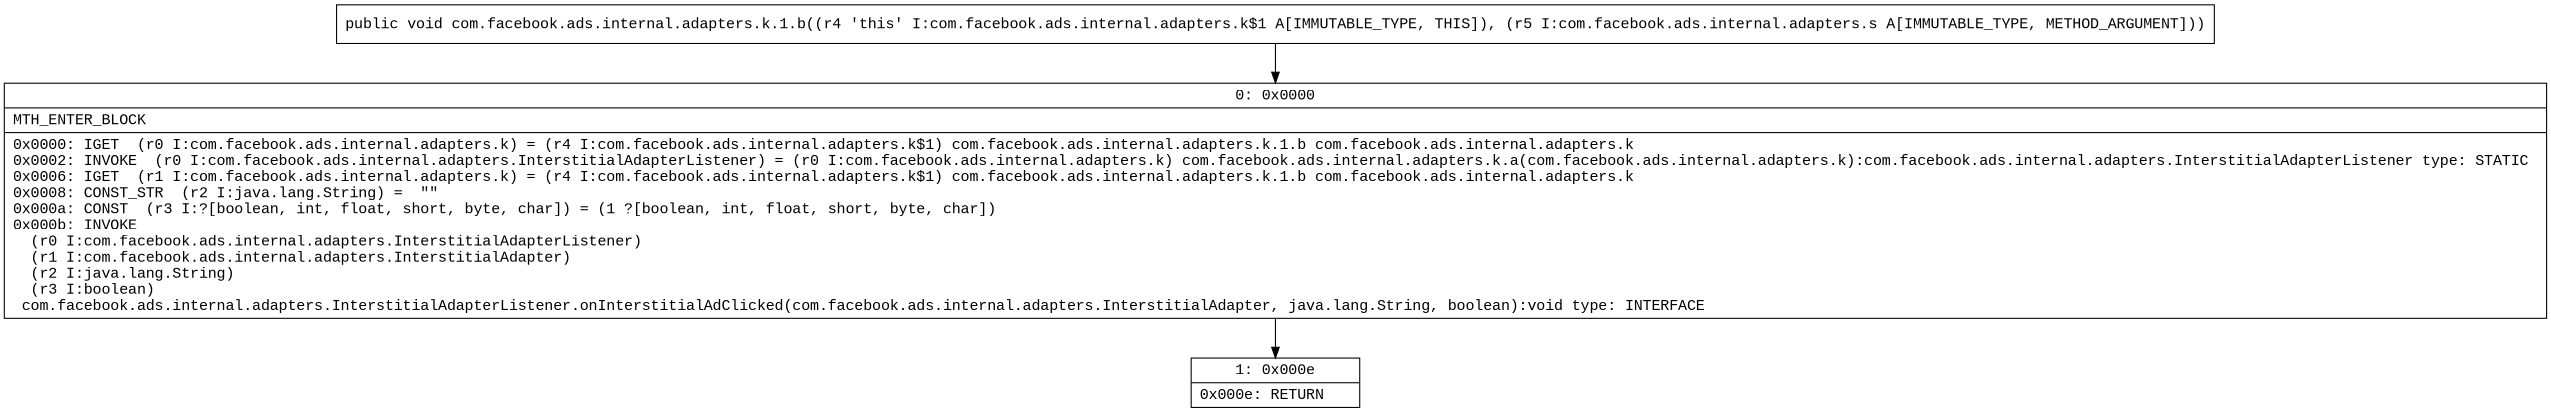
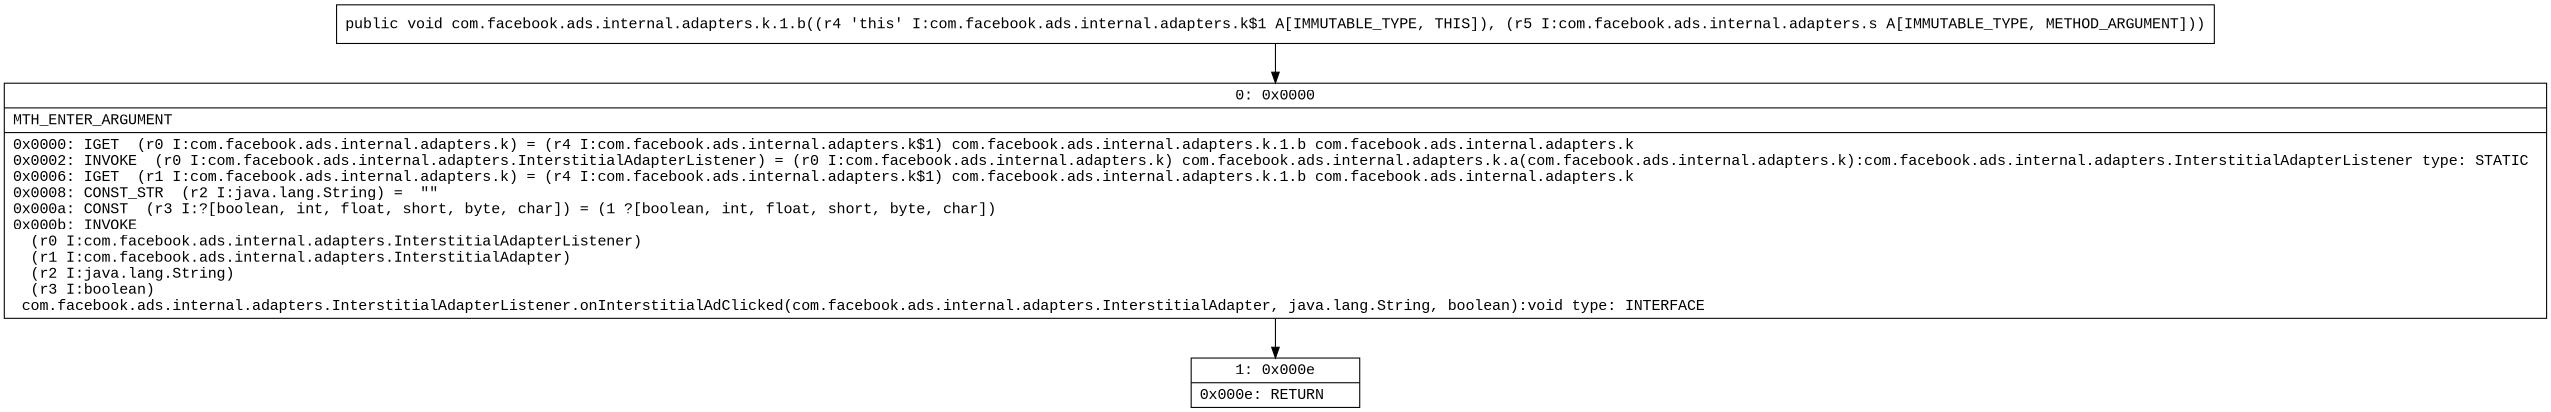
(79, 120) -> (93, 120)
